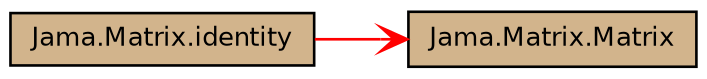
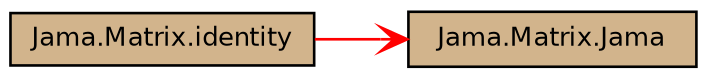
(552, 39) -> (552, 39)
